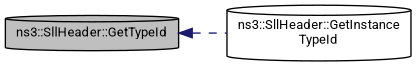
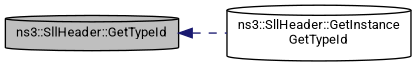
(319, 33) -> (319, 33)
